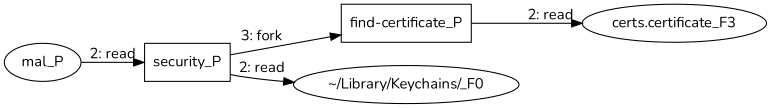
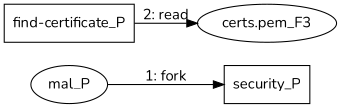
(674, 23) -> (267, 23)
(280, 46) -> none
(113, 54) -> (166, 77)
(406, 85) -> none
